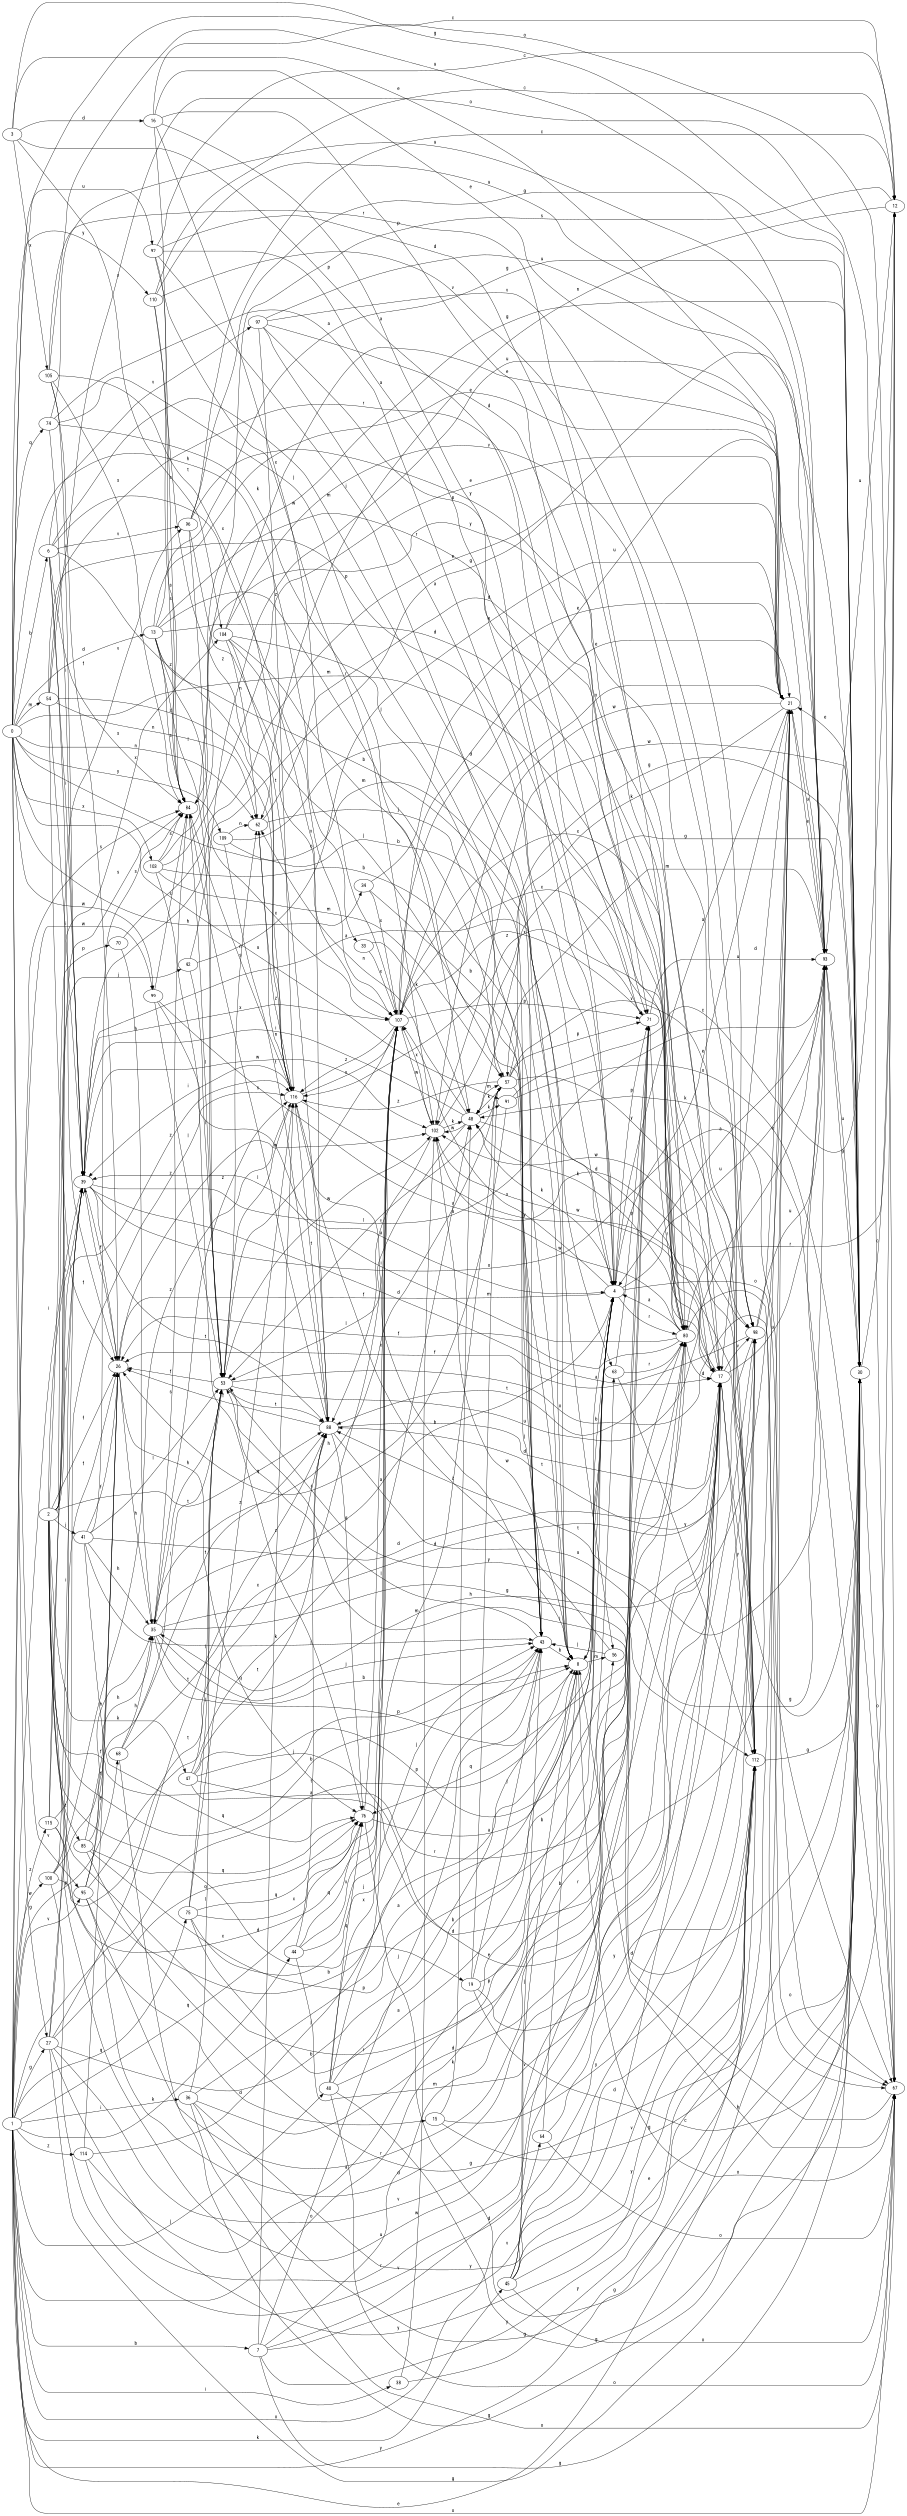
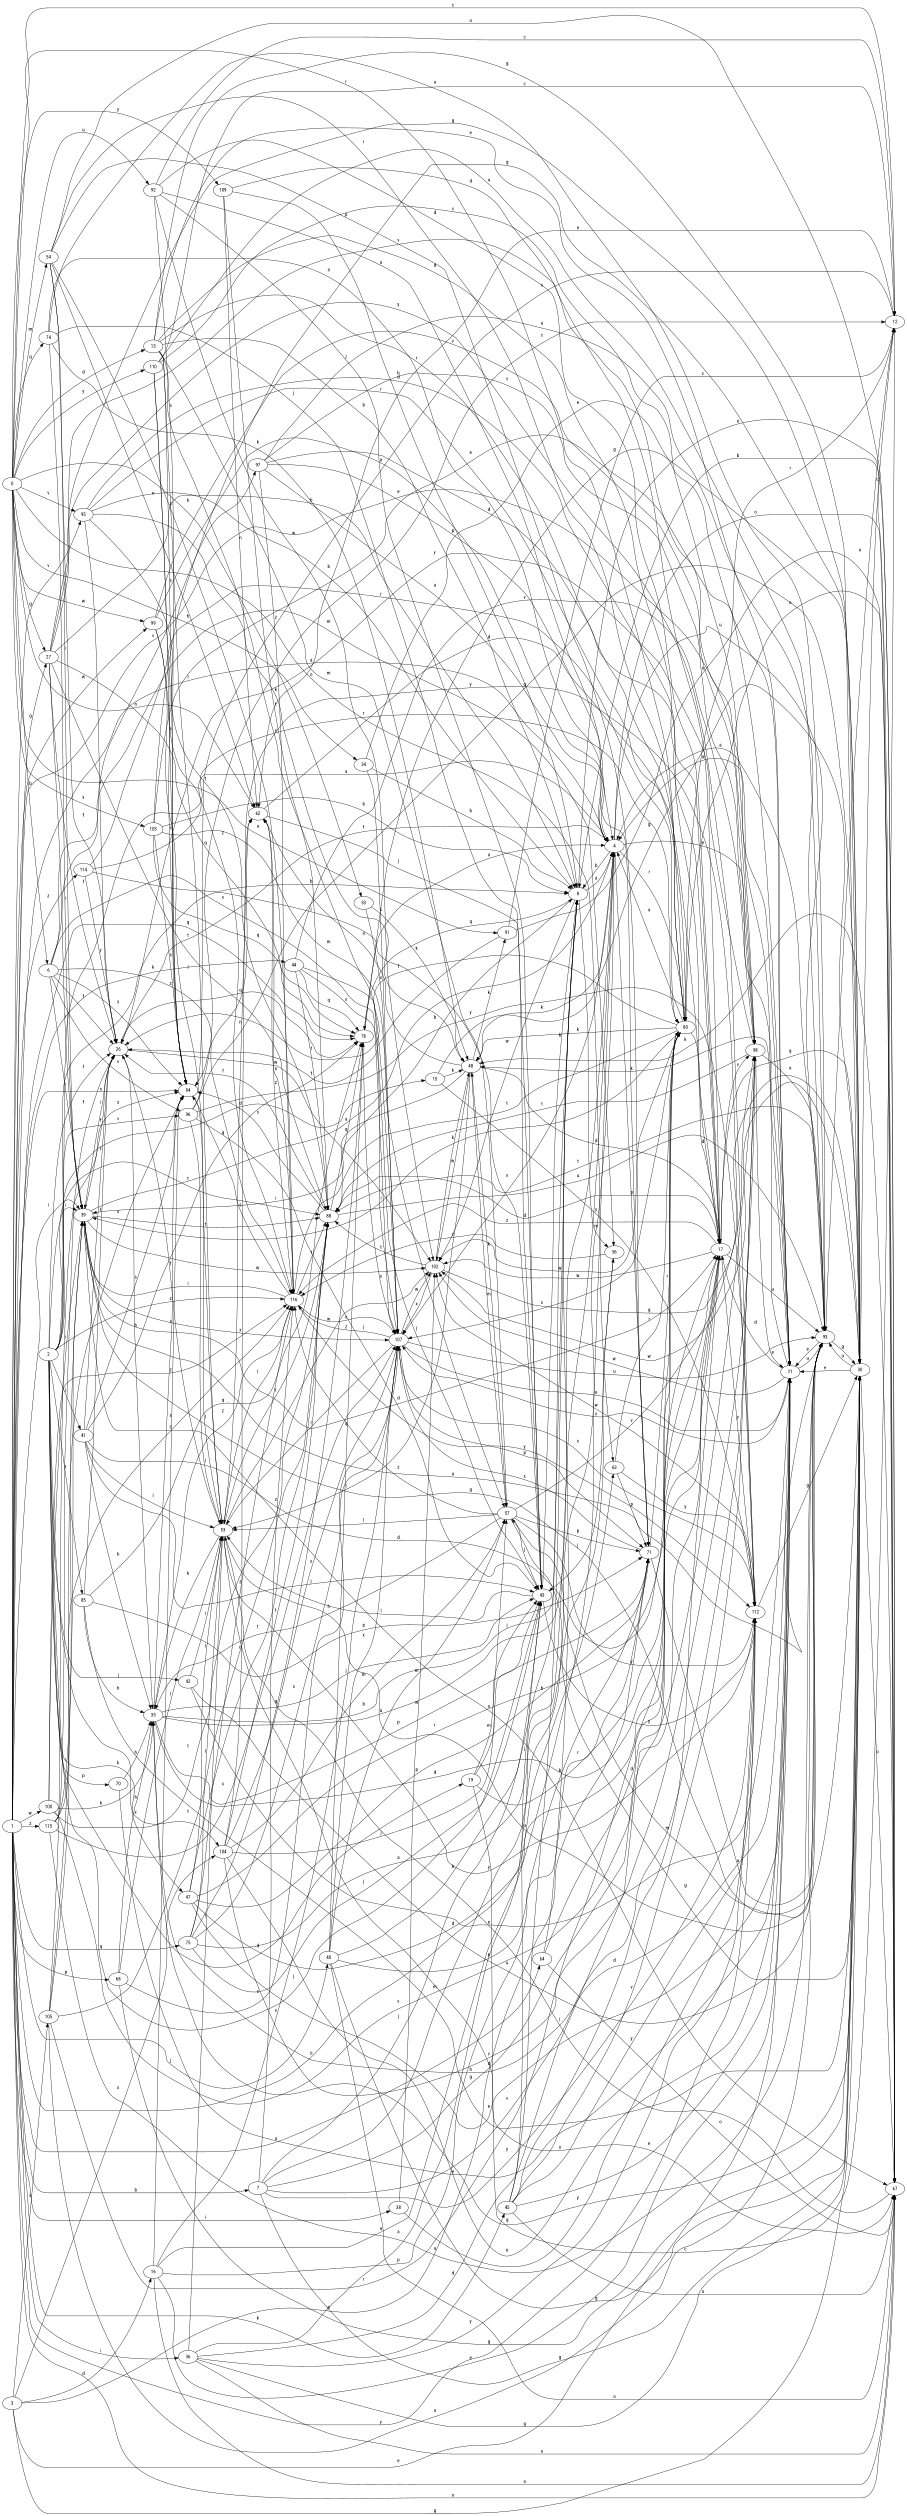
(650, 1932) -> (649, 1725)
(516, 2126) -> (669, 2198)
